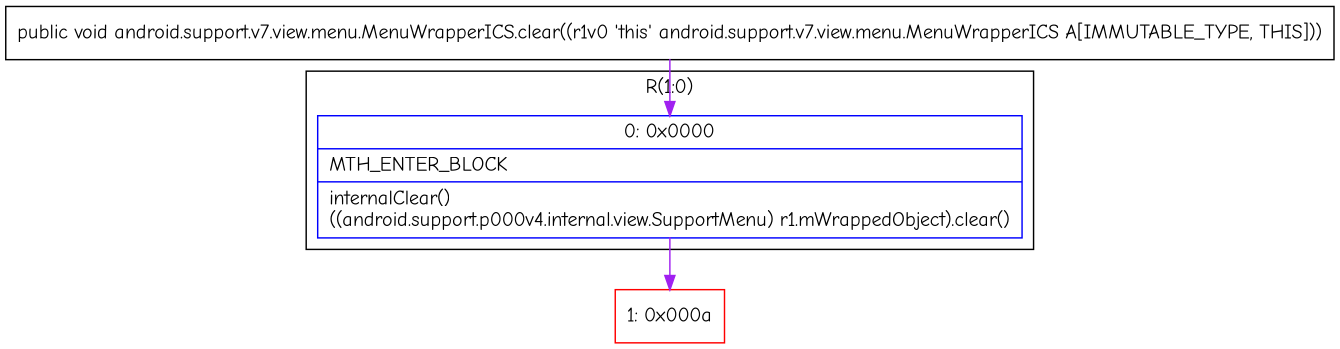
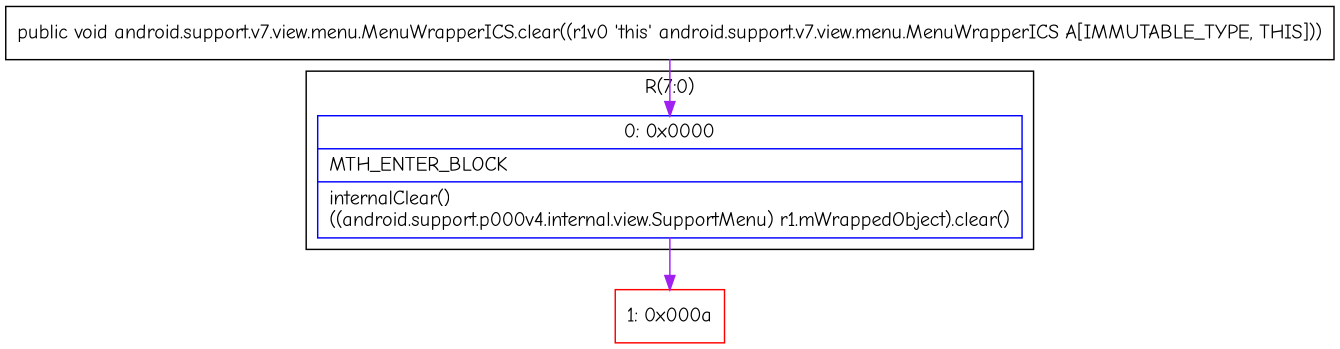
(670, 88) -> (670, 88)
